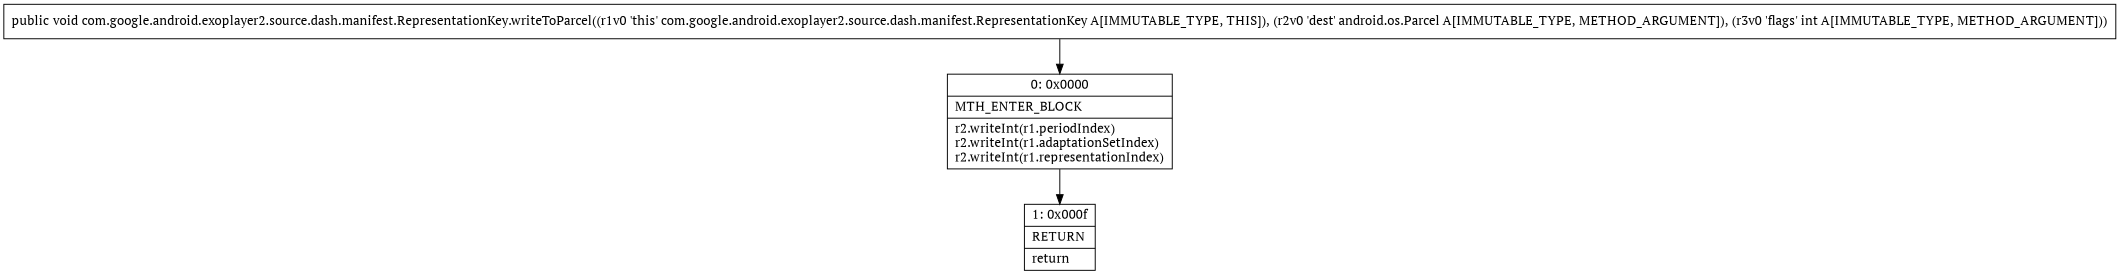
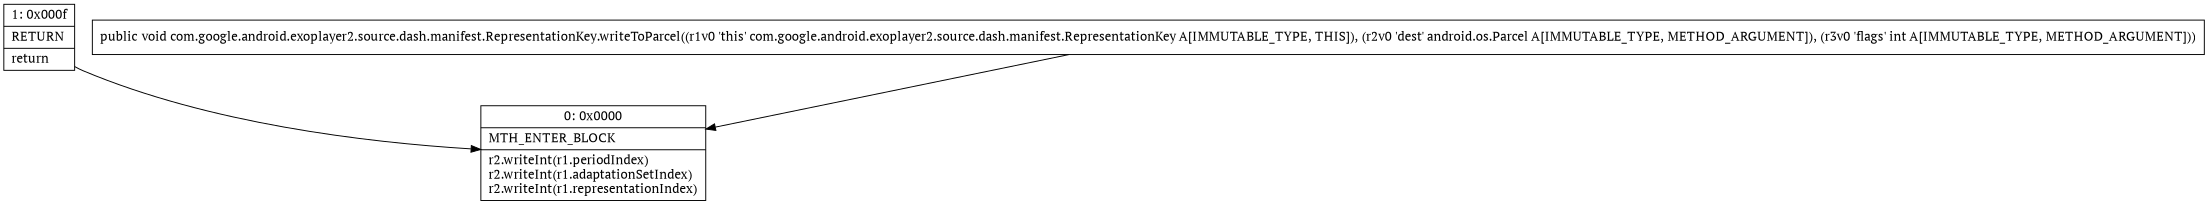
(1060, 182) -> (269, 124)
